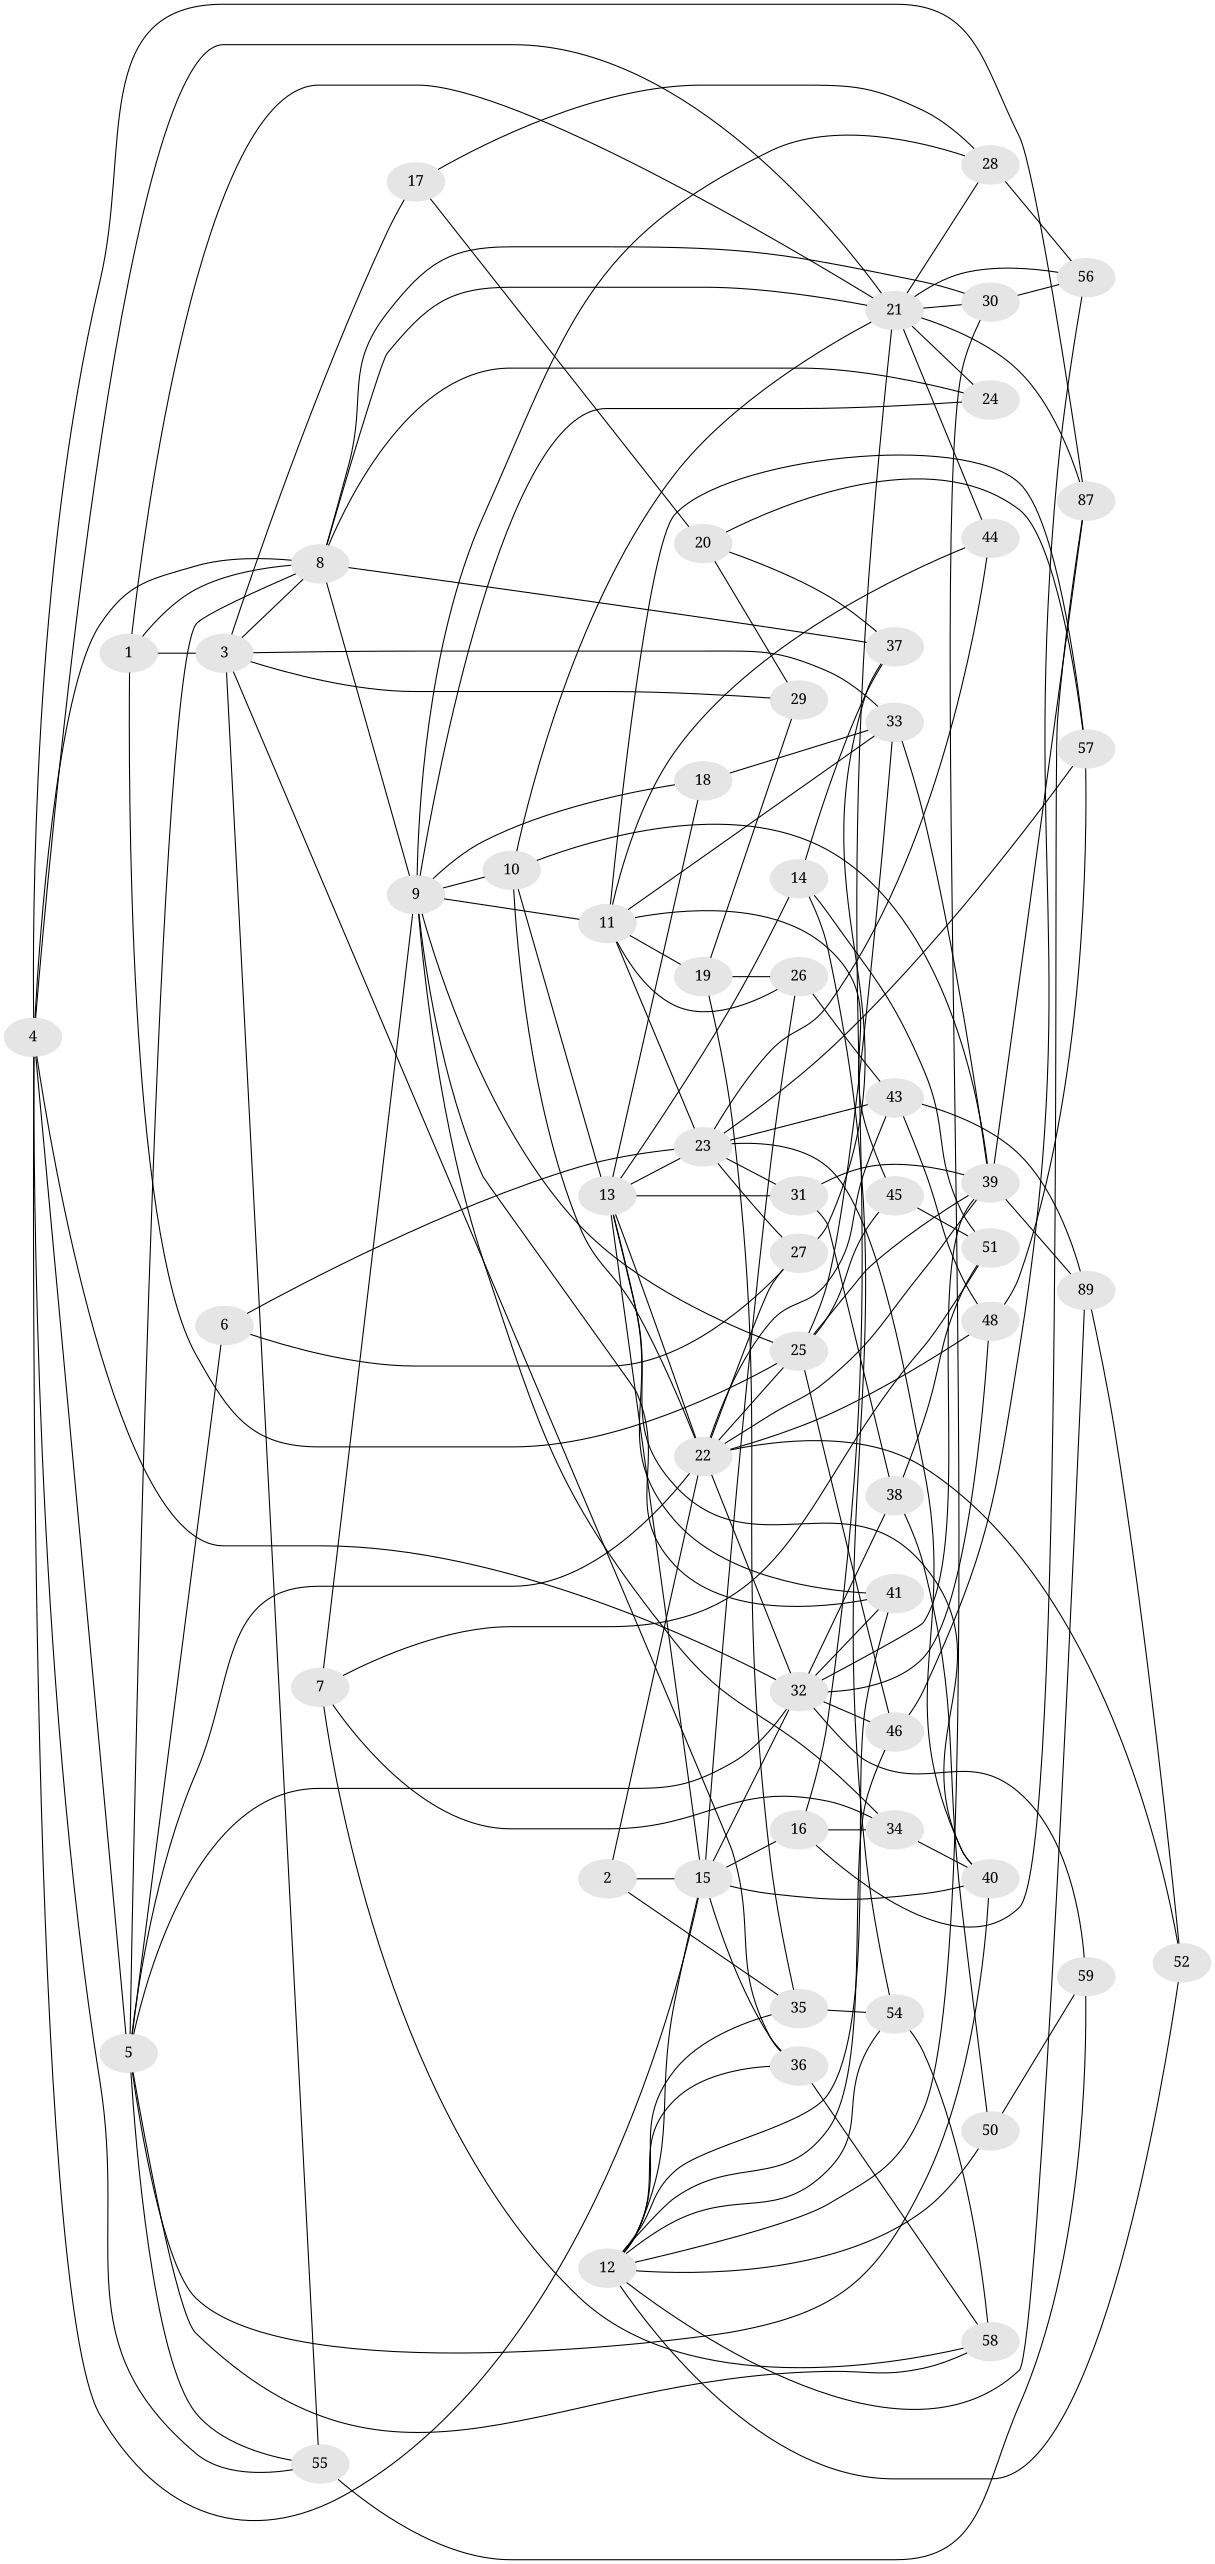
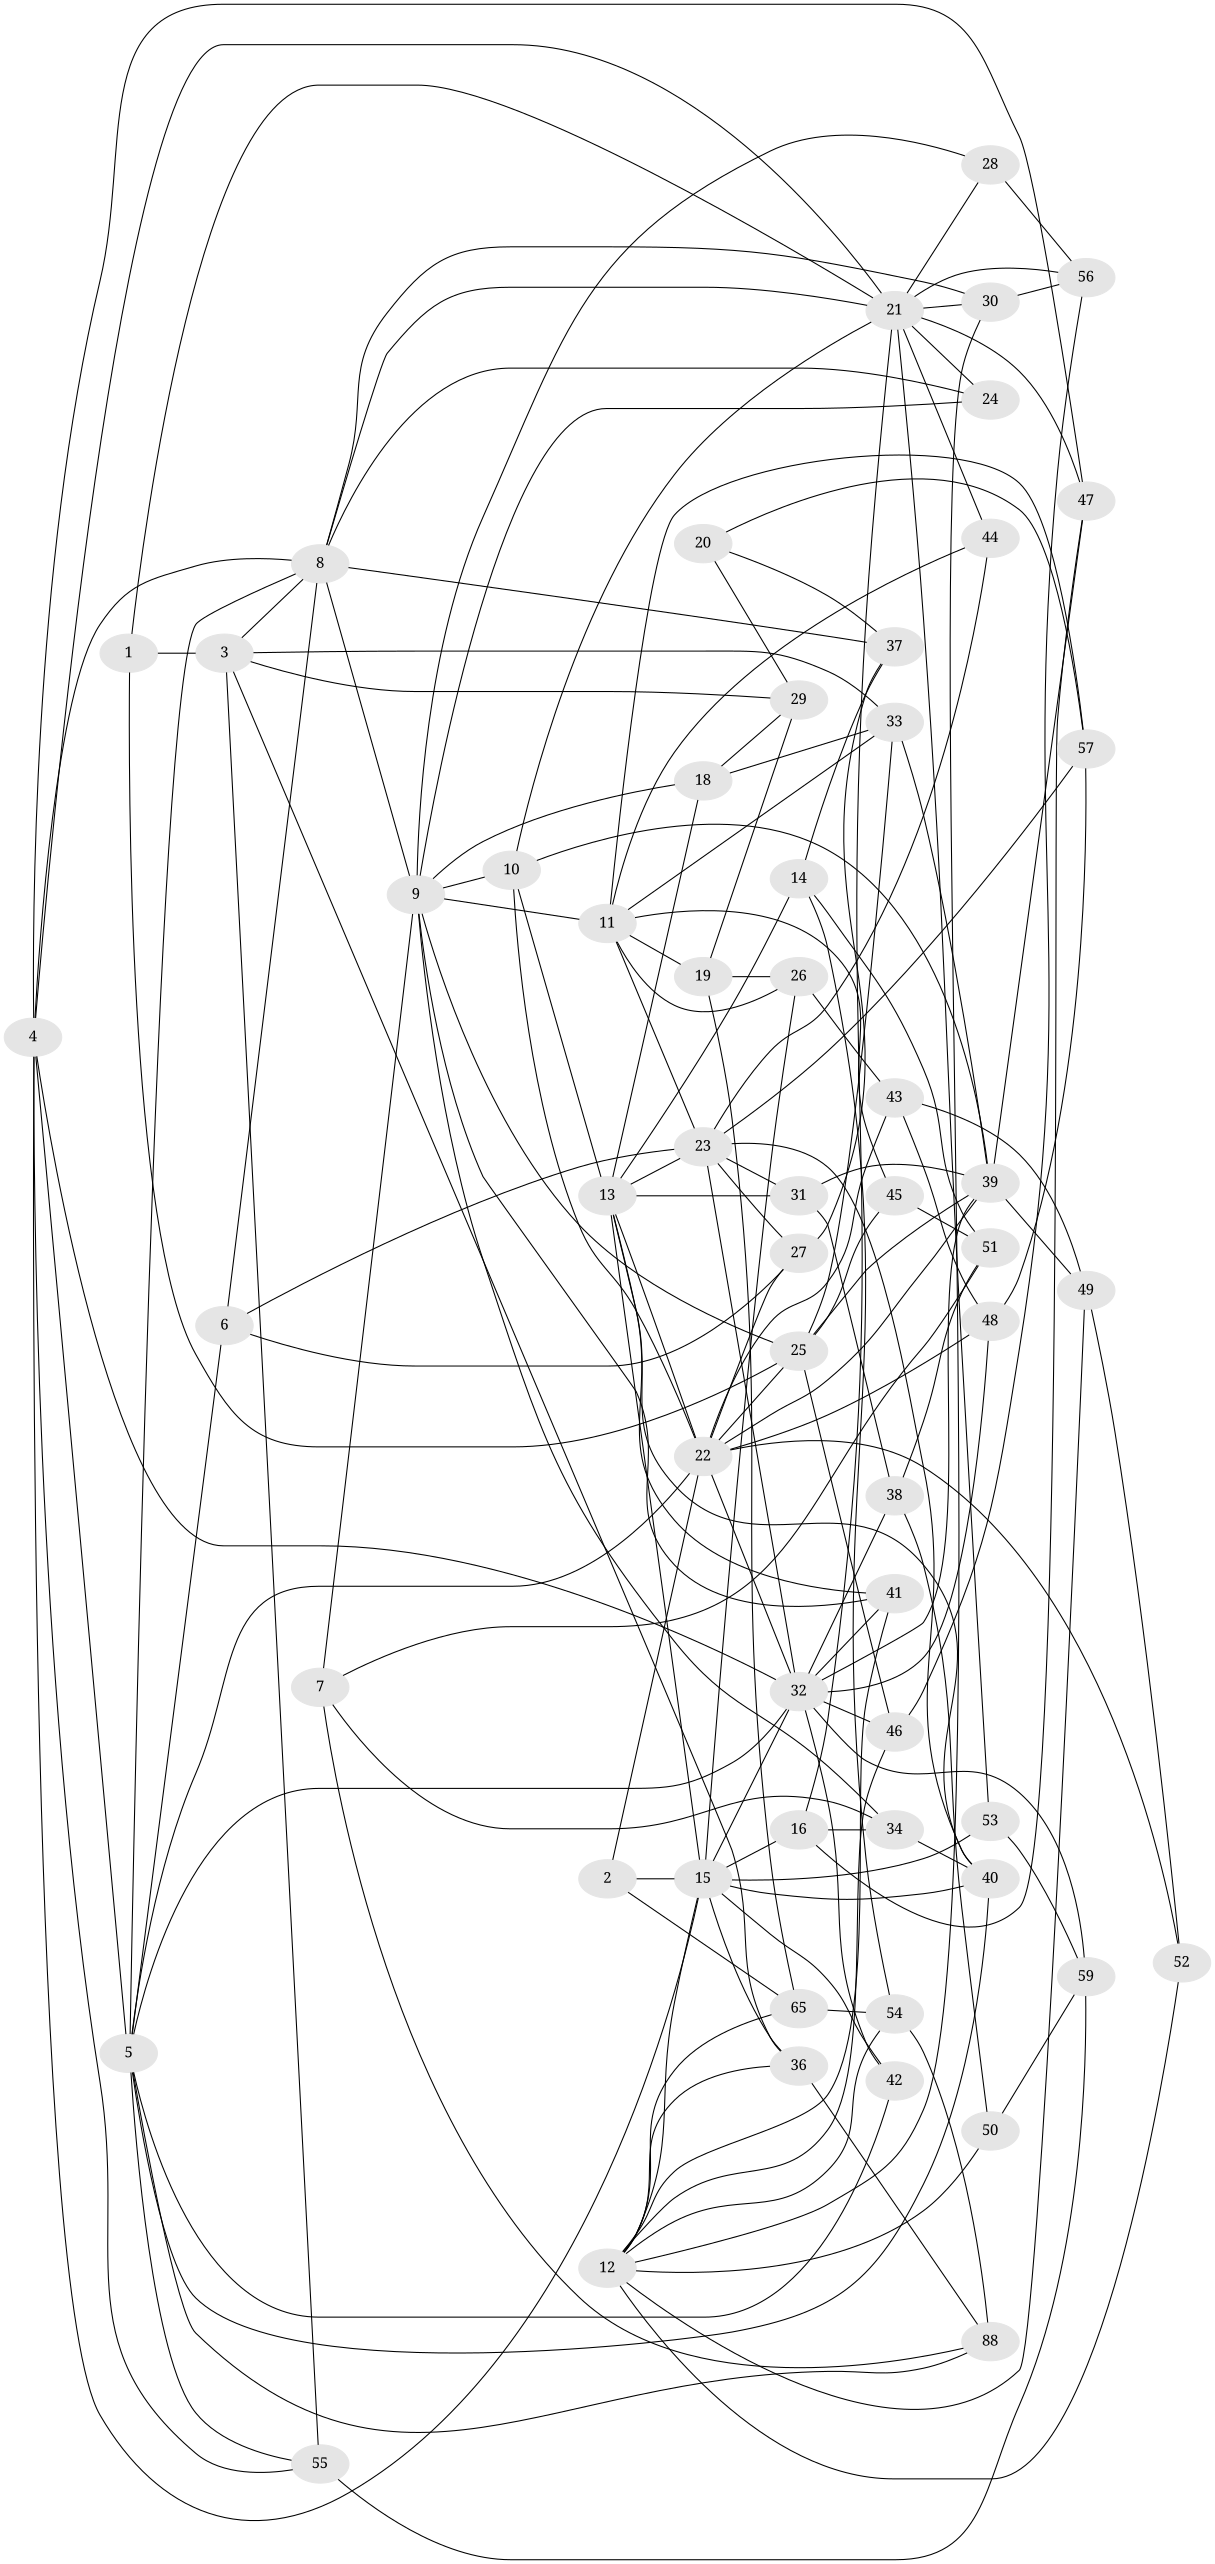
(416, 182) -> none
(1086, 501) -> (1086, 501)
(208, 584) -> (272, 945)
none -> (751, 741)
(799, 1122) -> (760, 1470)
(1086, 1290) -> (1086, 1290)
none -> (990, 1821)
(799, 2009) -> (799, 2009)
none -> (895, 2081)
(990, 2342) -> (990, 2342)
